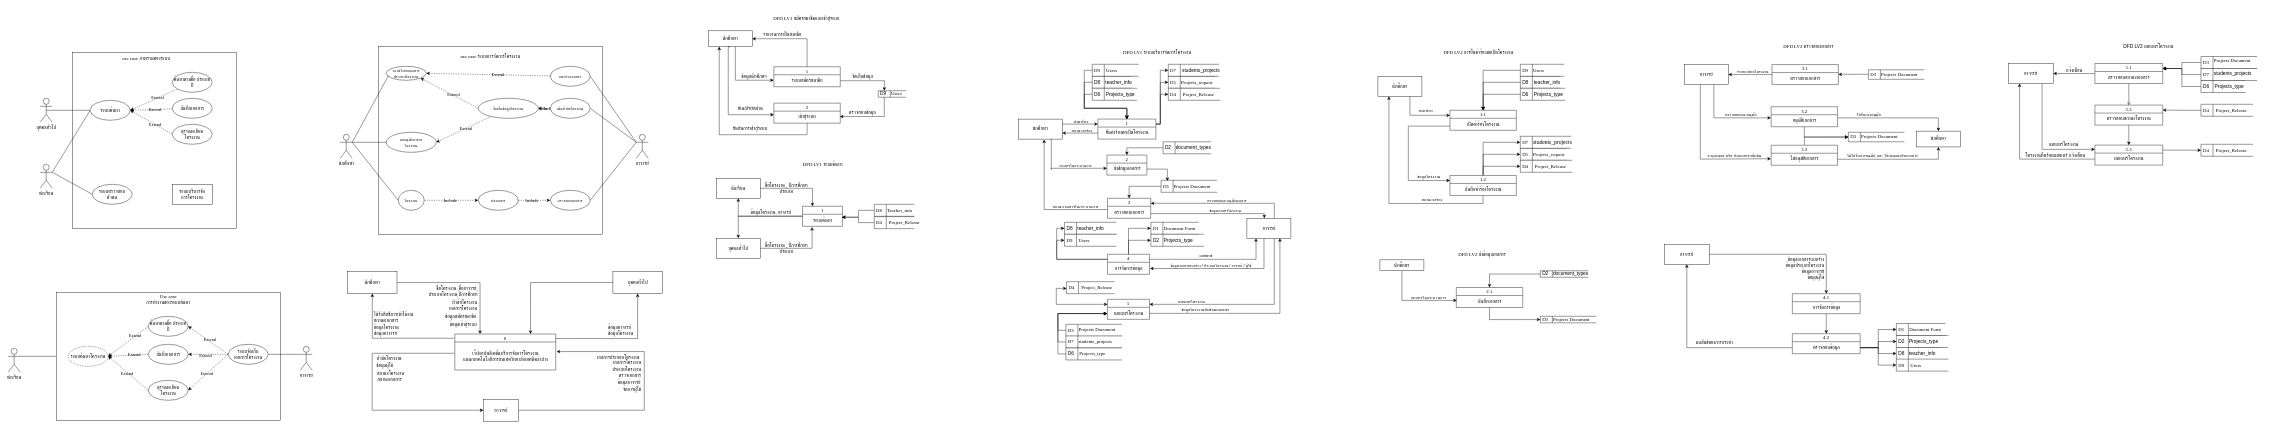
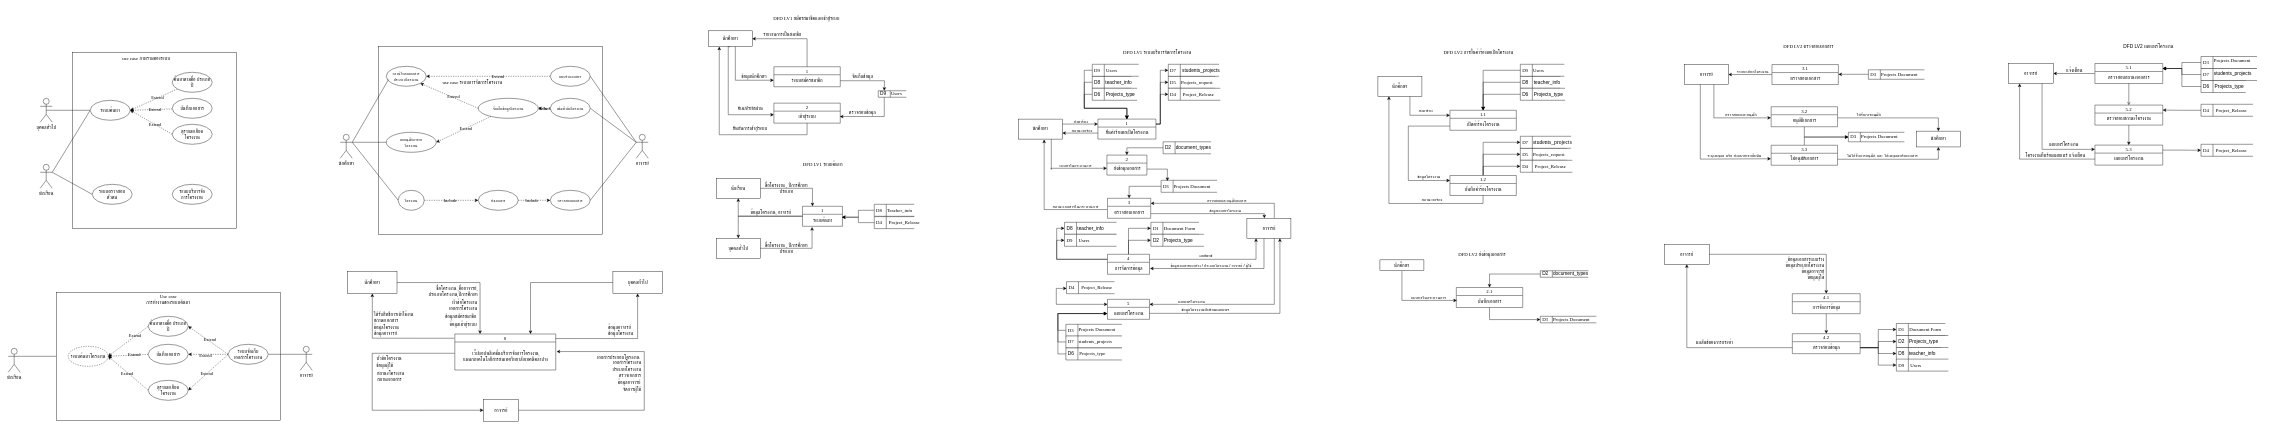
(490, 56) -> (472, 82)
(406, 73) -> (406, 76)
(192, 194) -> (192, 194)
